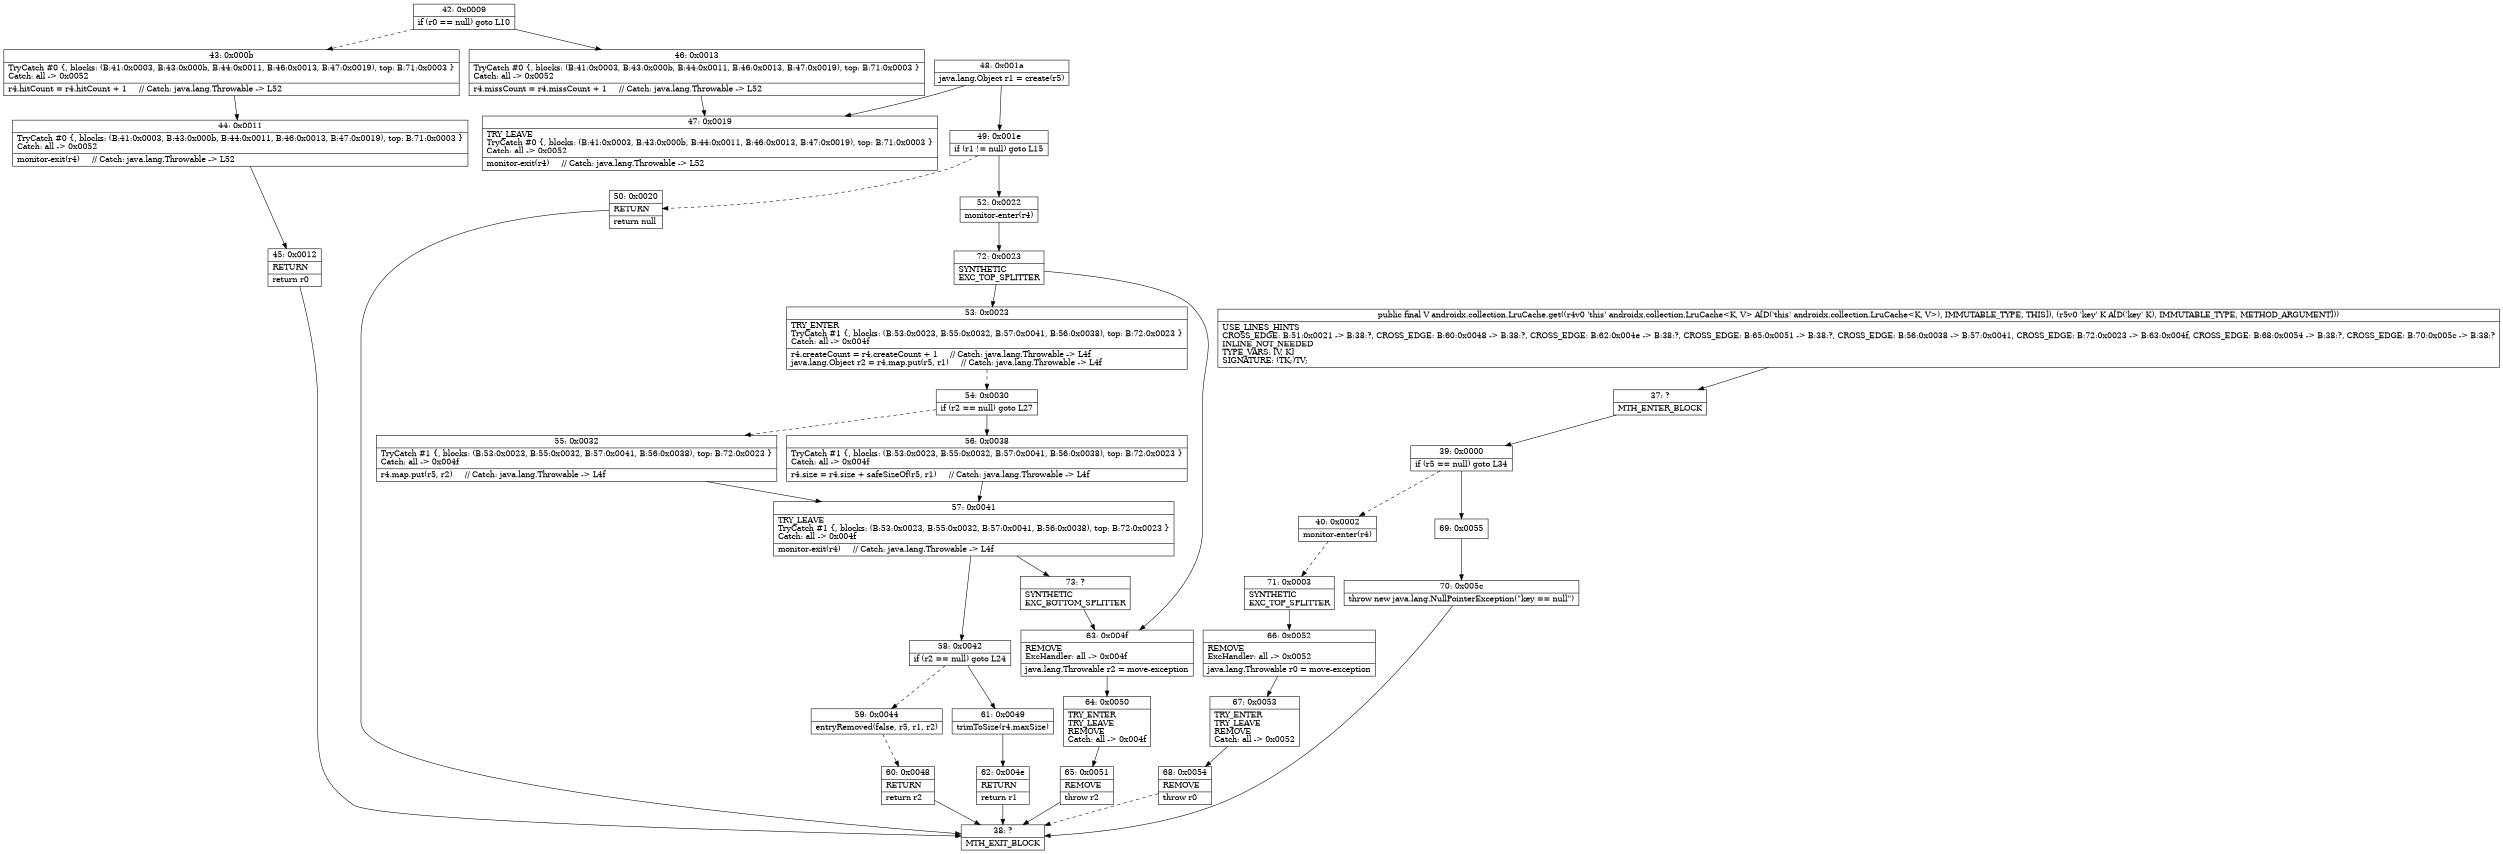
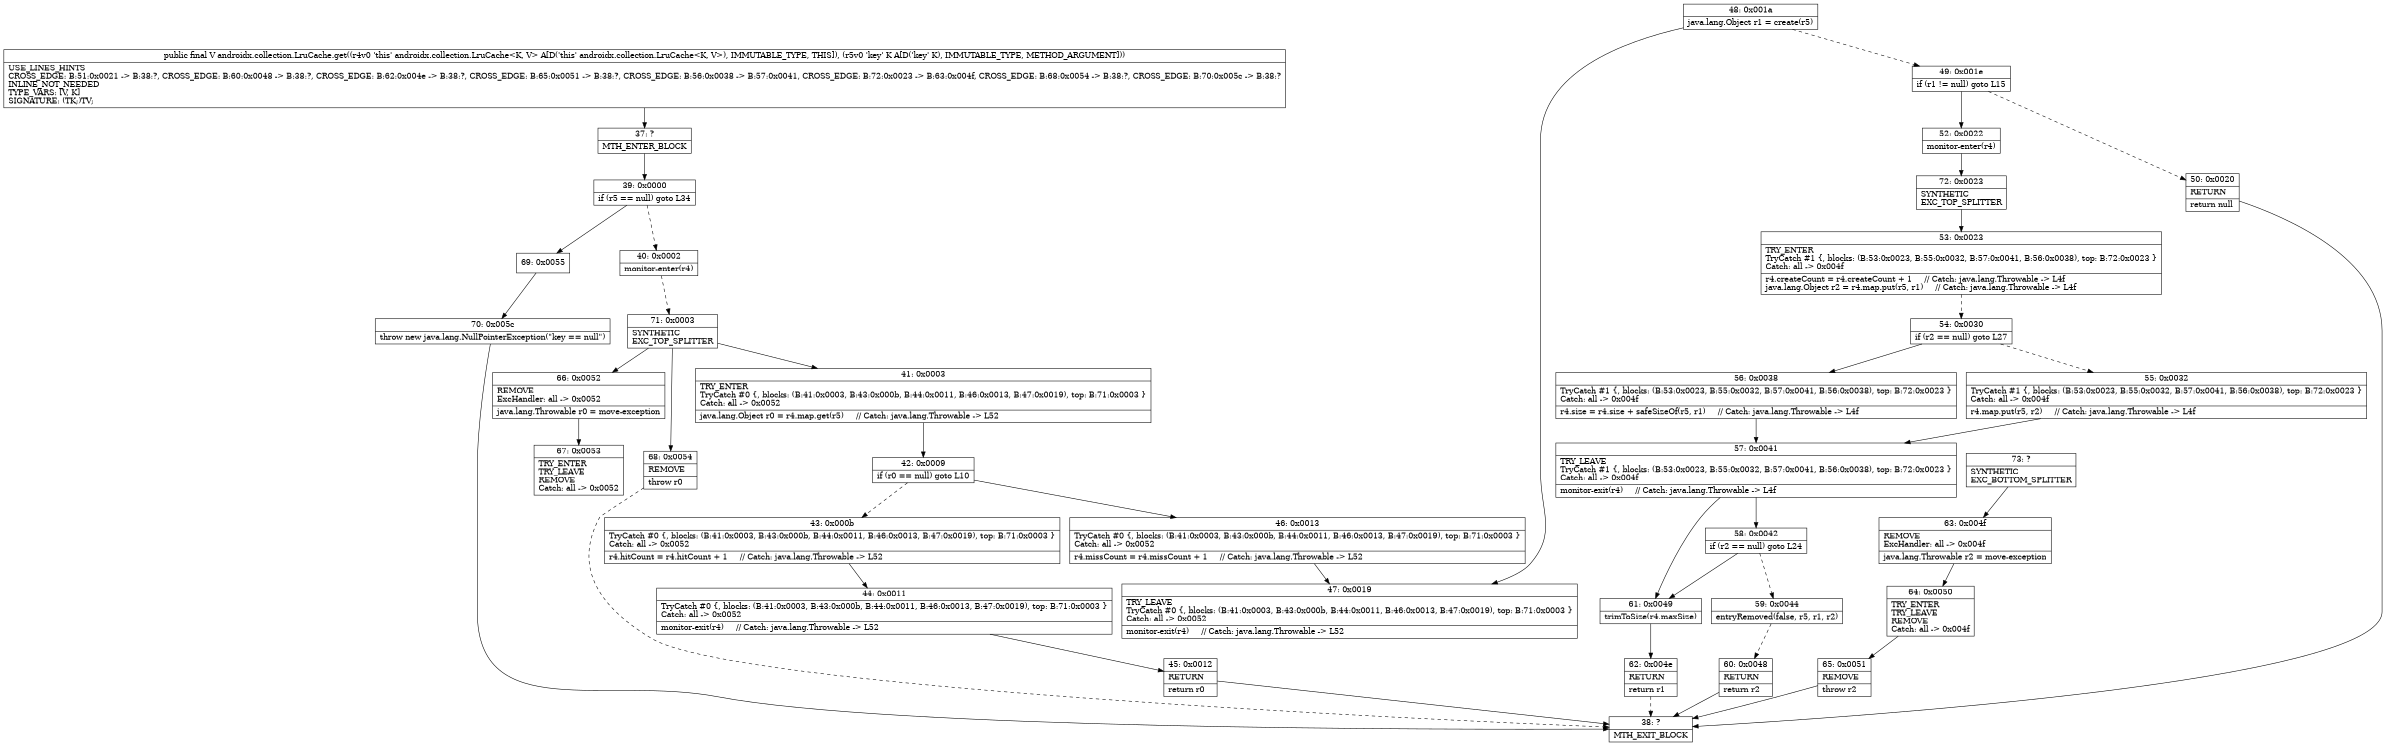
(1001, 105) -> (1853, 47)
none -> (923, 396)
(1203, 397) -> none
(1031, 565) -> (1684, 542)
(1219, 755) -> (672, 397)
(1003, 812) -> (1651, 704)
